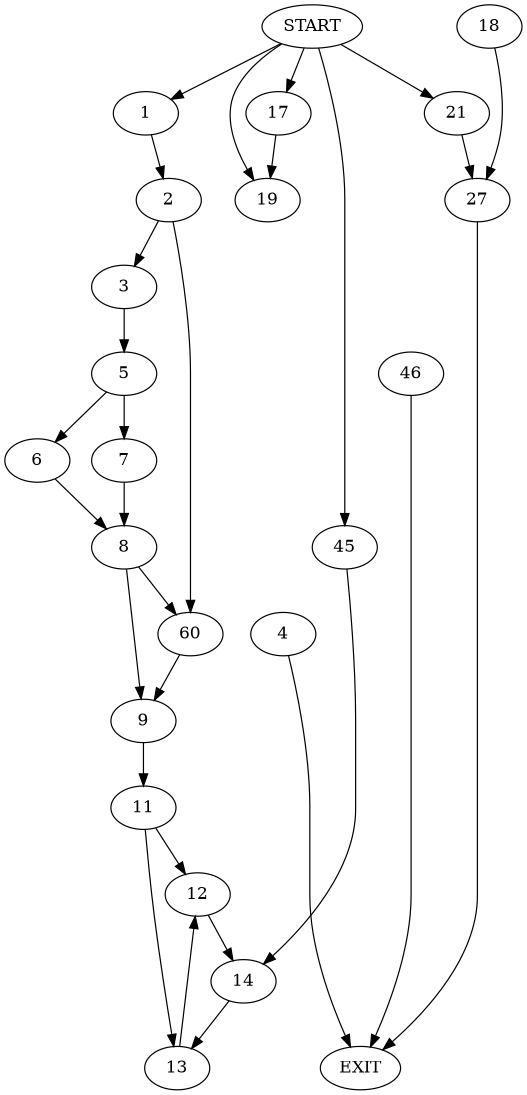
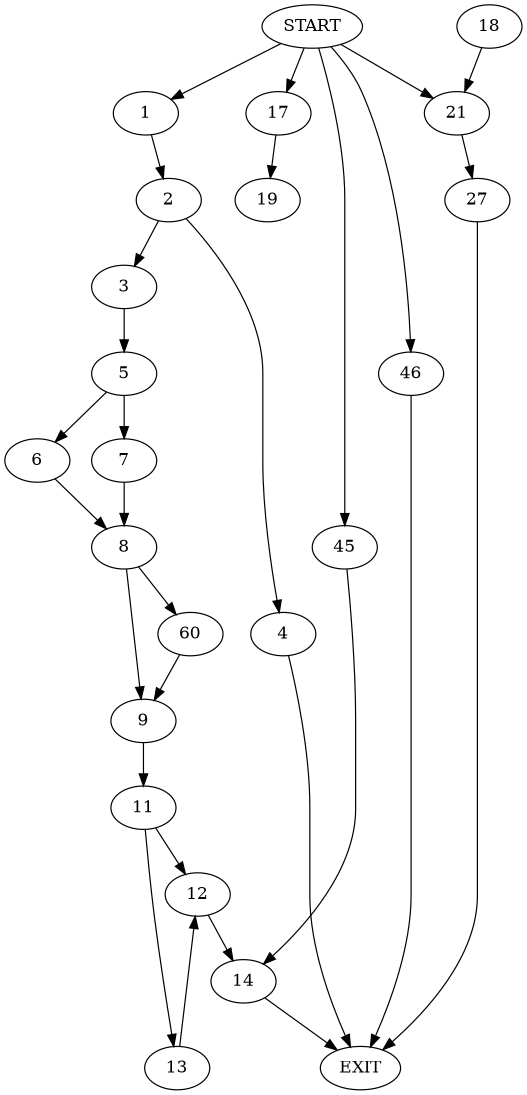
(233, 99) -> (391, 187)
(502, 108) -> (475, 64)
(190, 410) -> (263, 399)
(214, 1020) -> (296, 1020)
